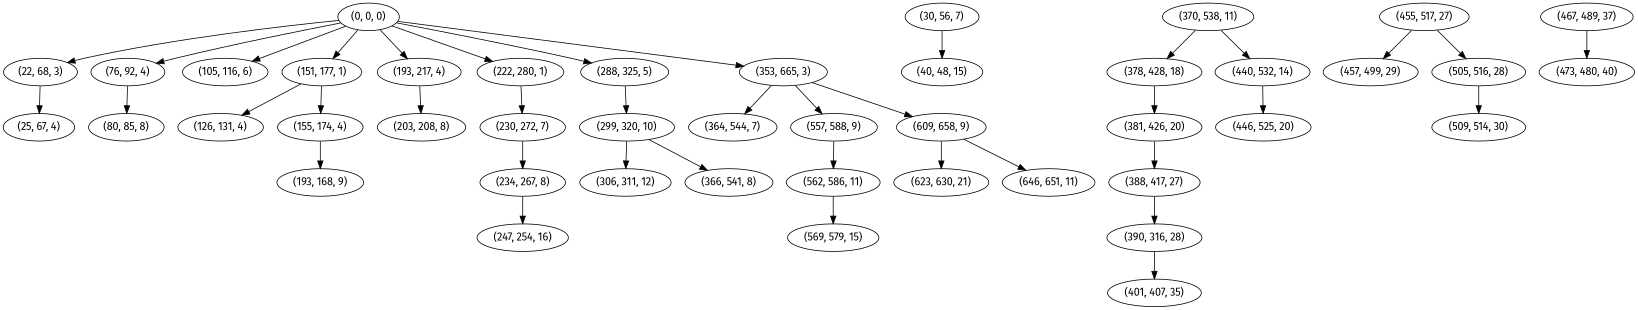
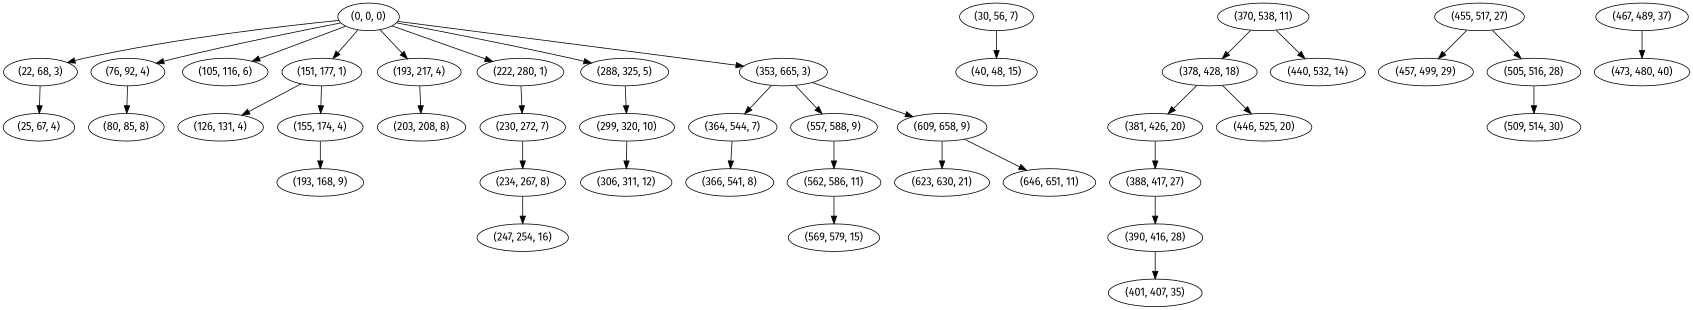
(1263, 96) -> (1234, 97)
(675, 153) -> (731, 151)
(1154, 238) -> (1155, 238)
